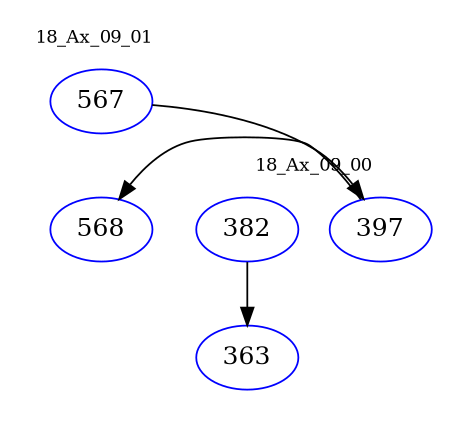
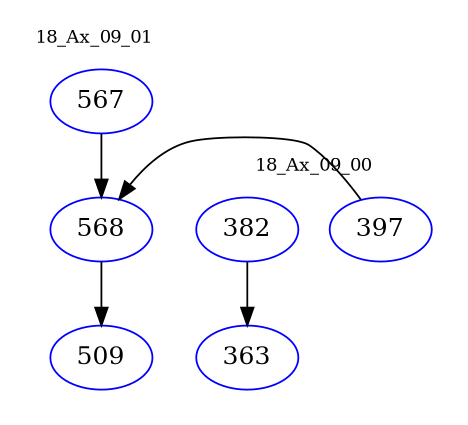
(261, 126) -> (101, 157)
none -> (101, 358)
